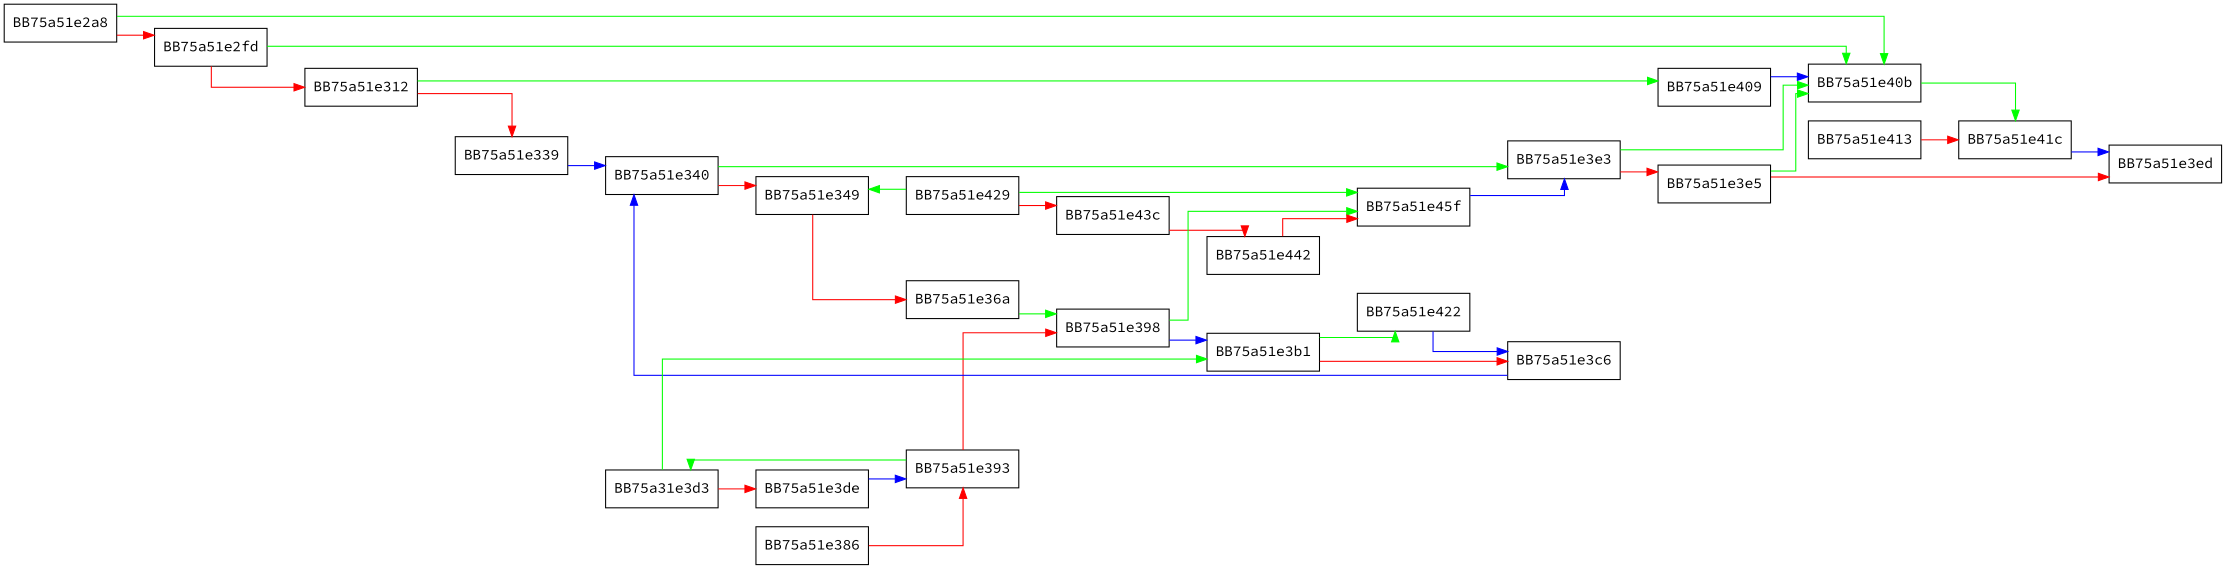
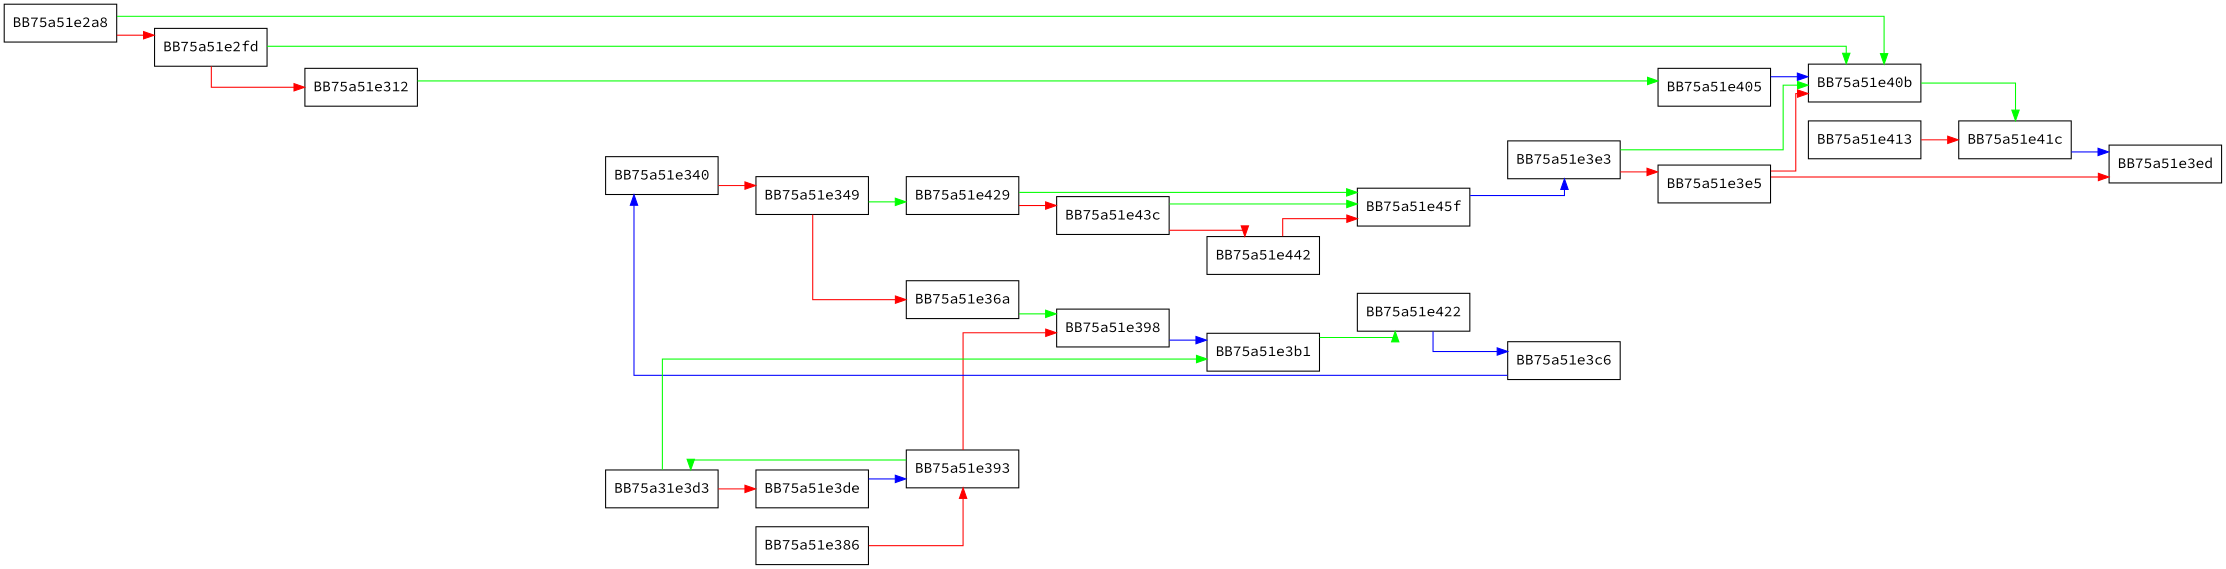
(1714, 87) -> (1714, 87)
(1796, 144) -> (1796, 144)
(512, 156) -> none
(1108, 167) -> none
(893, 189) -> (882, 202)
(1204, 211) -> (1258, 204)
(1408, 361) -> none
